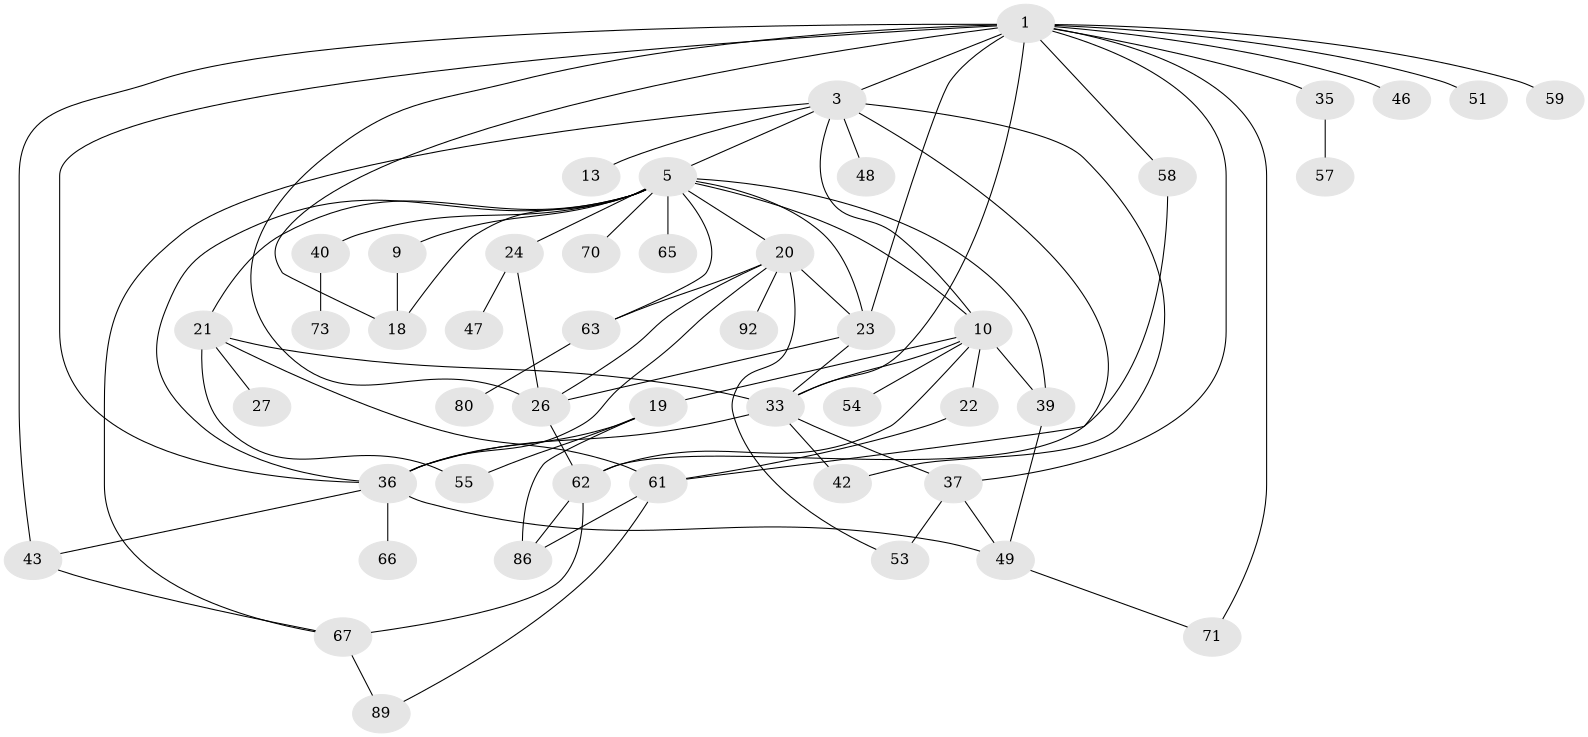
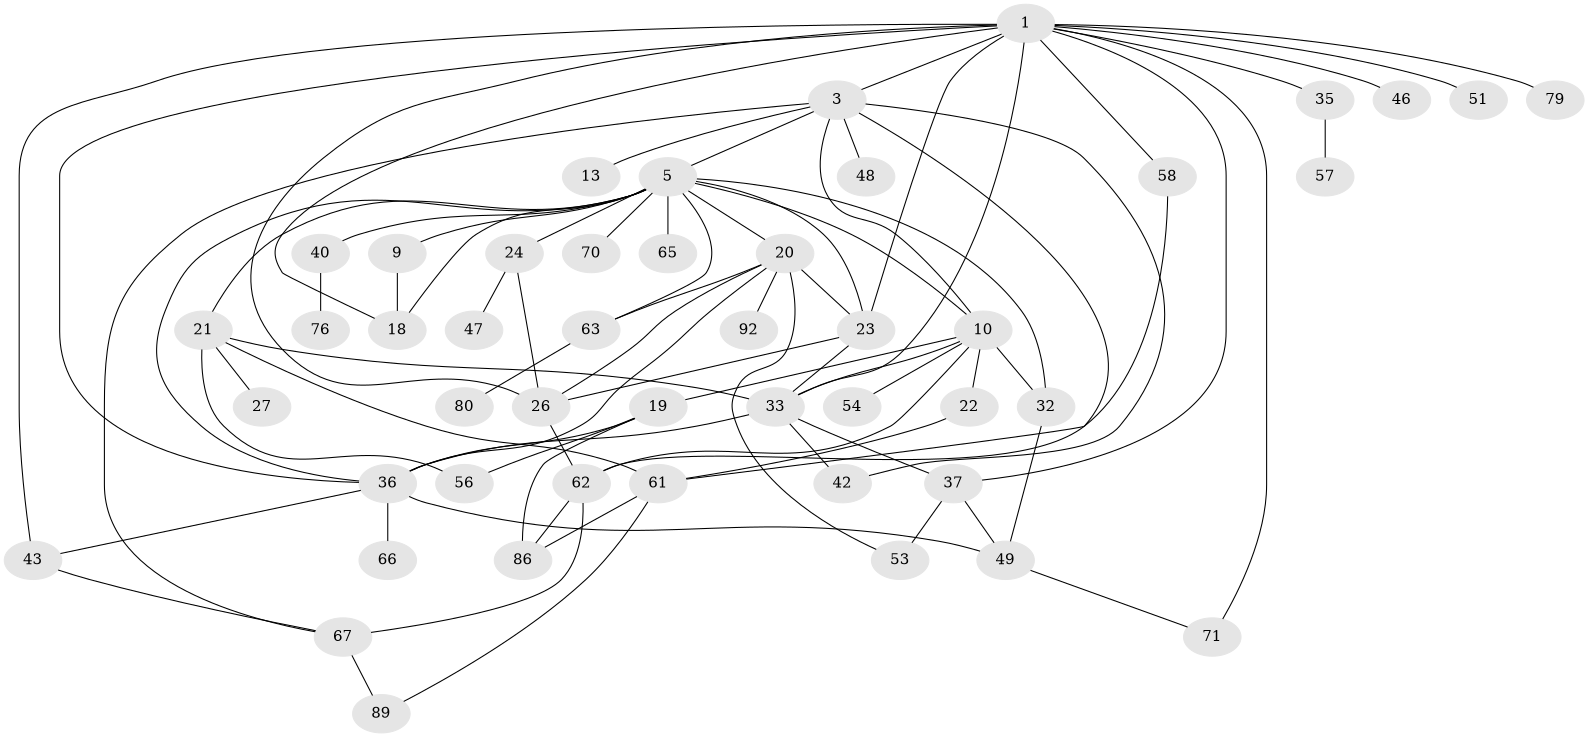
(1555, 100) -> (1555, 100)
(321, 330) -> (321, 330)
(1046, 407) -> (1046, 407)
(464, 484) -> (464, 484)
